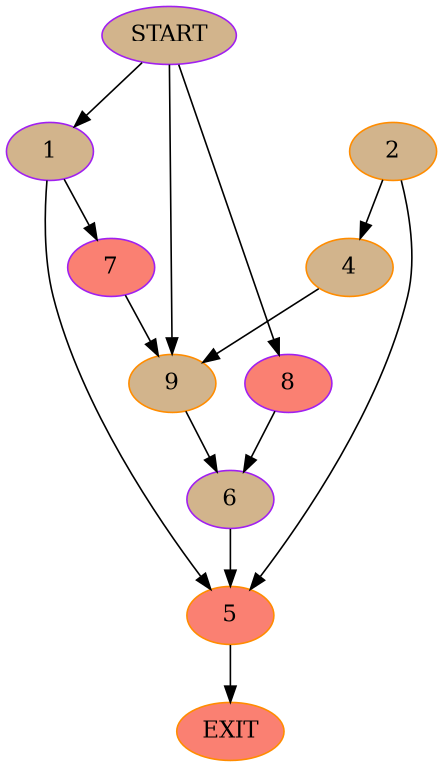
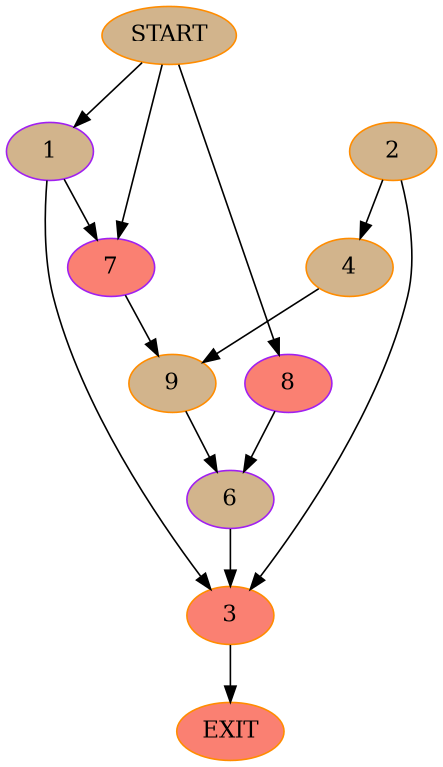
(169, 35) -> (169, 35)
(171, 201) -> (142, 143)
(230, 615) -> (230, 615)
